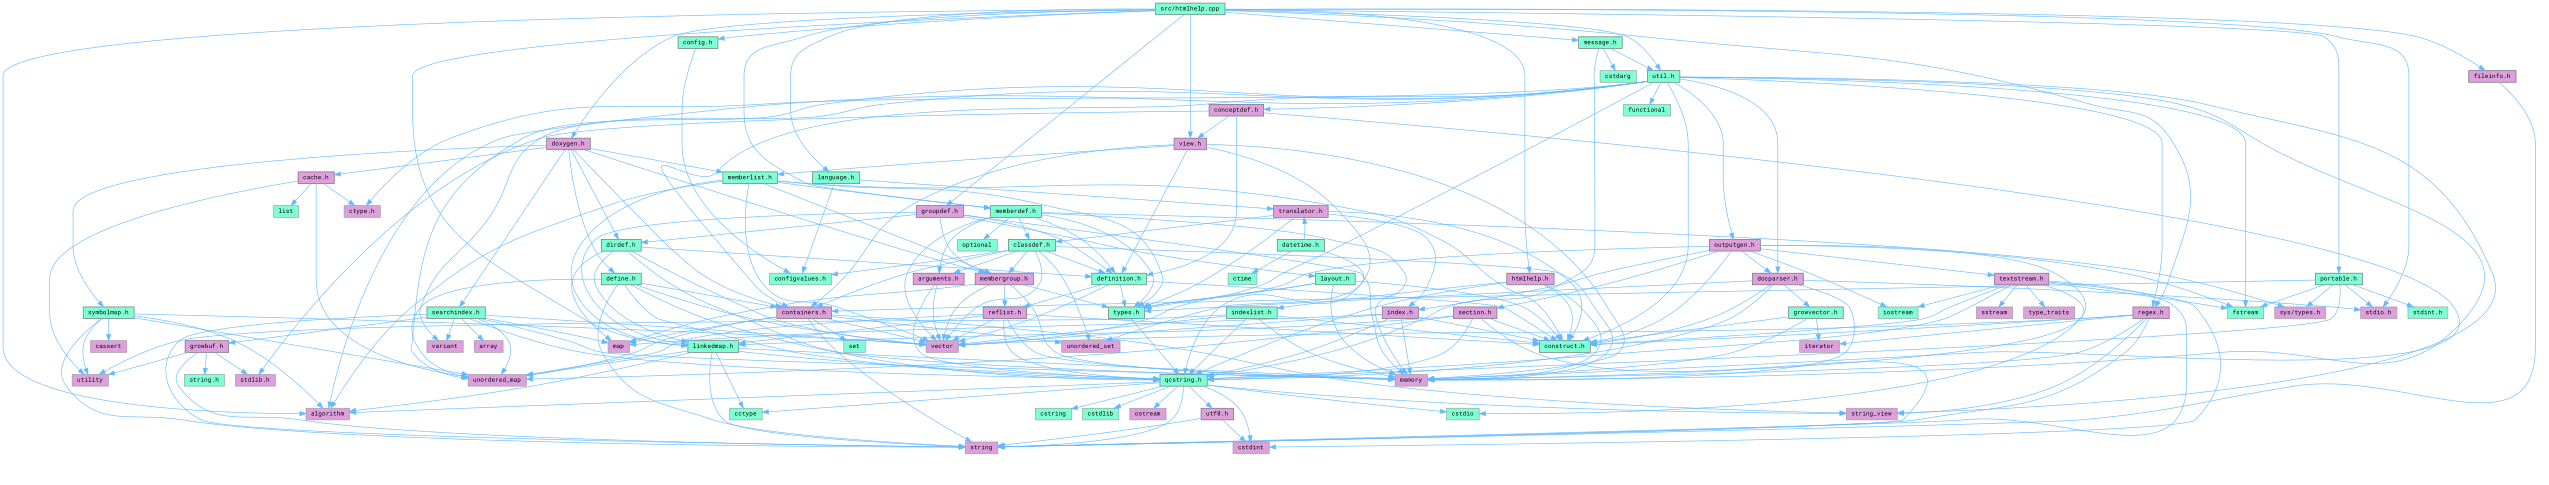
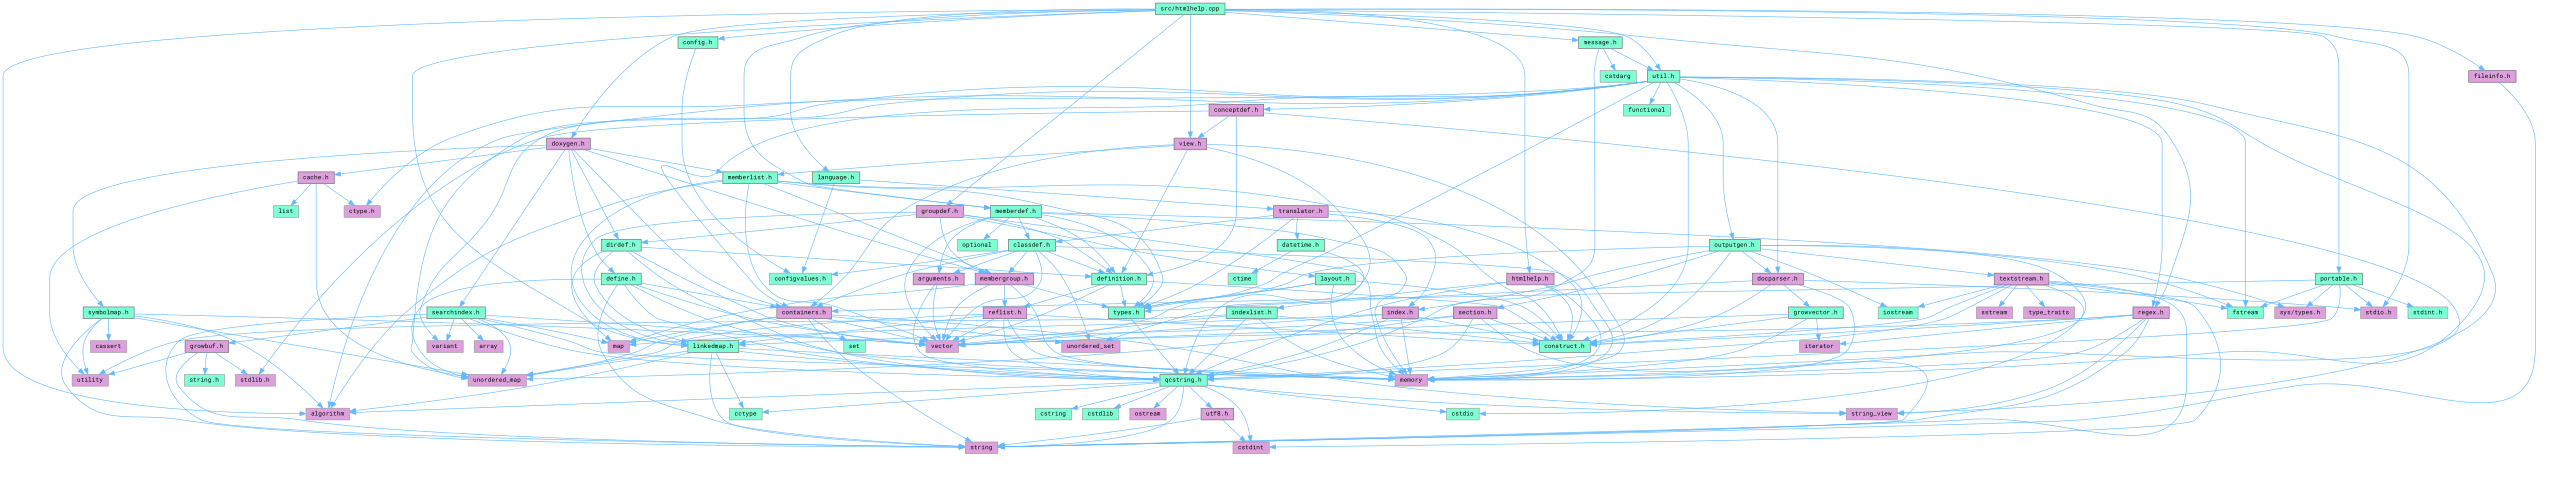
(1305, 230) -> (1297, 225)
(1735, 245) -> (1735, 245)
none -> (1438, 326)
(1616, 349) -> none
